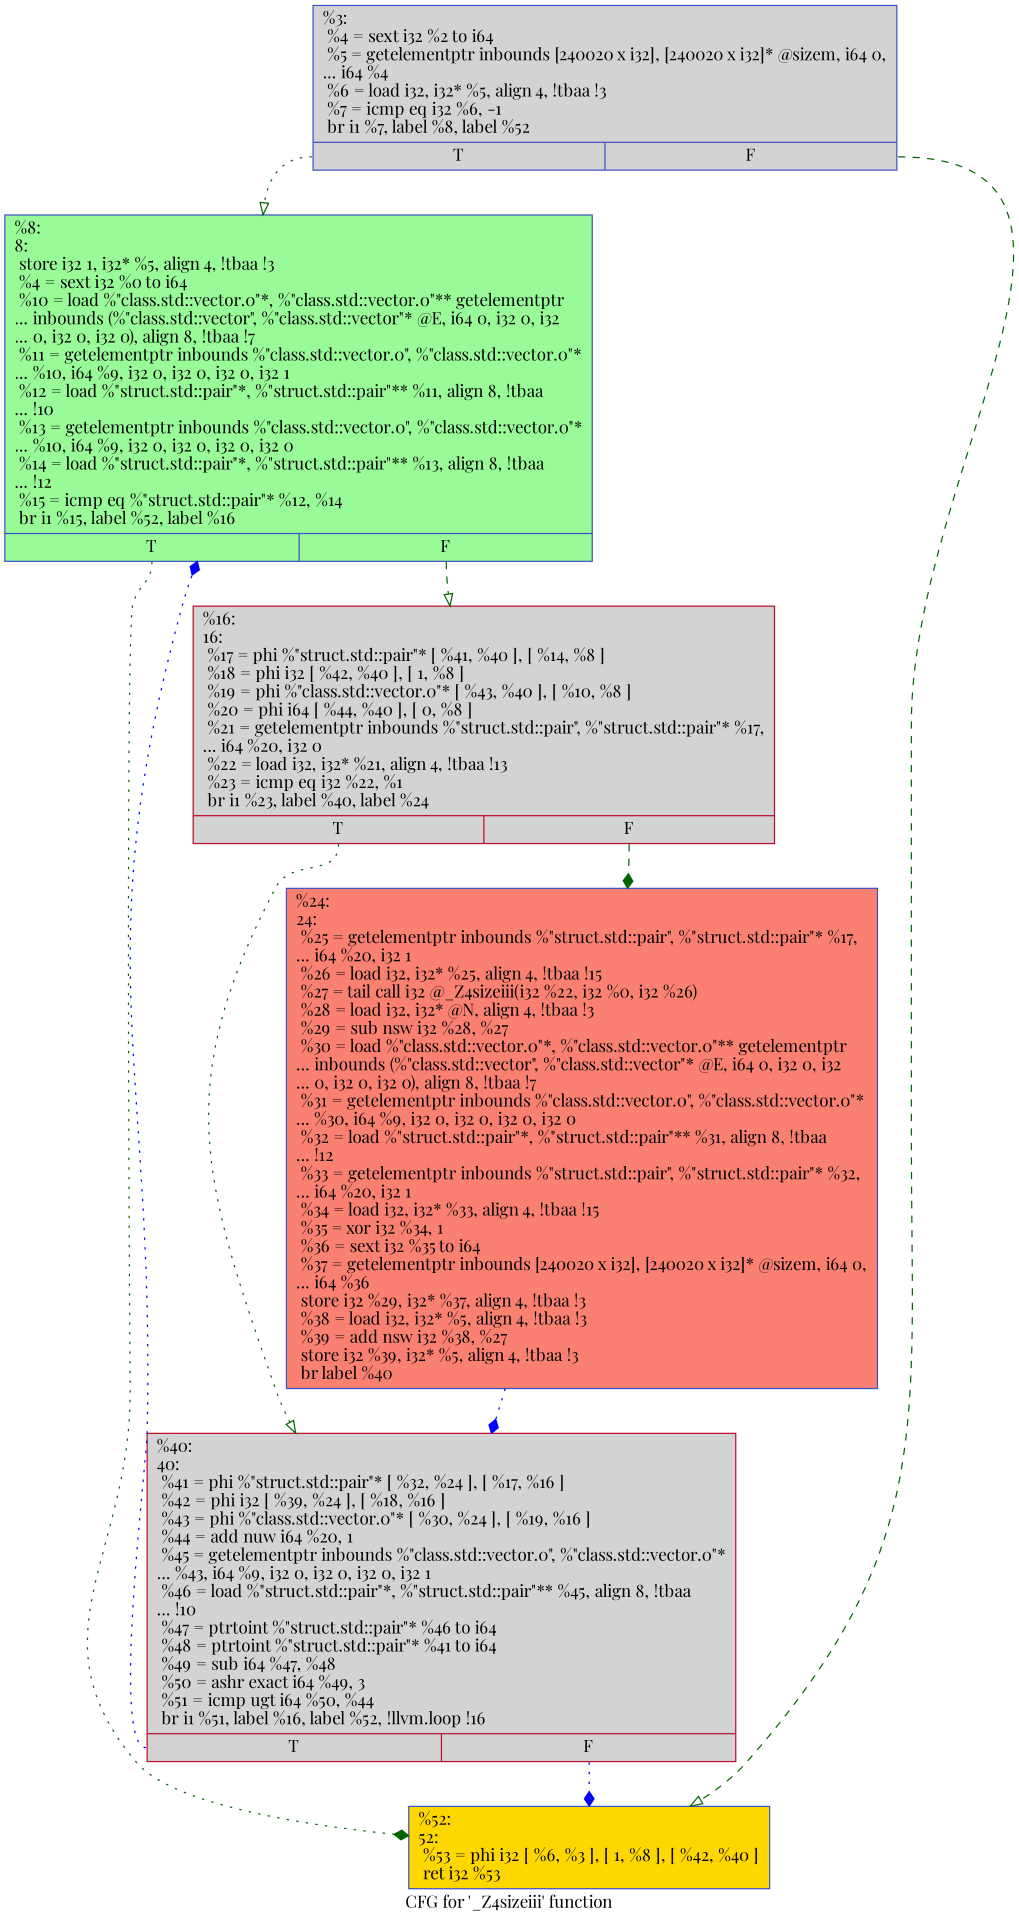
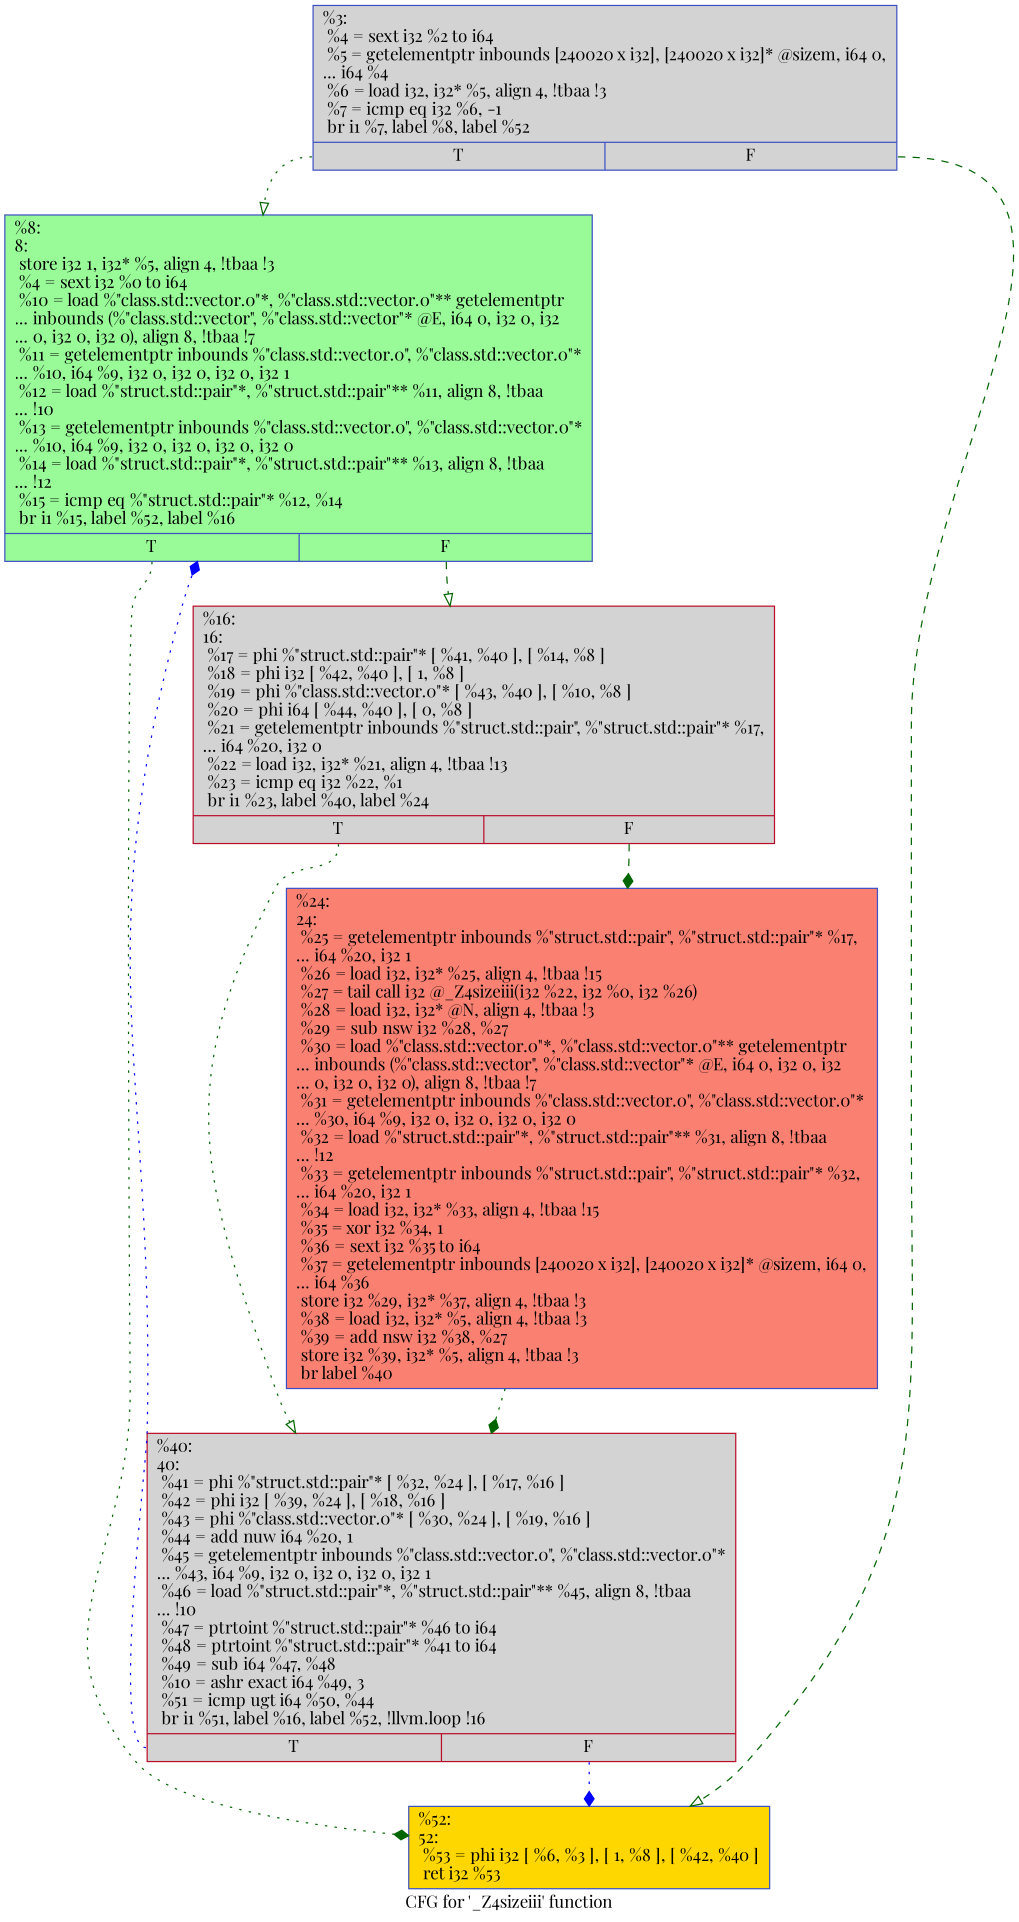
(500, 1404) -> (500, 1404)
(261, 1683) -> (261, 1683)
